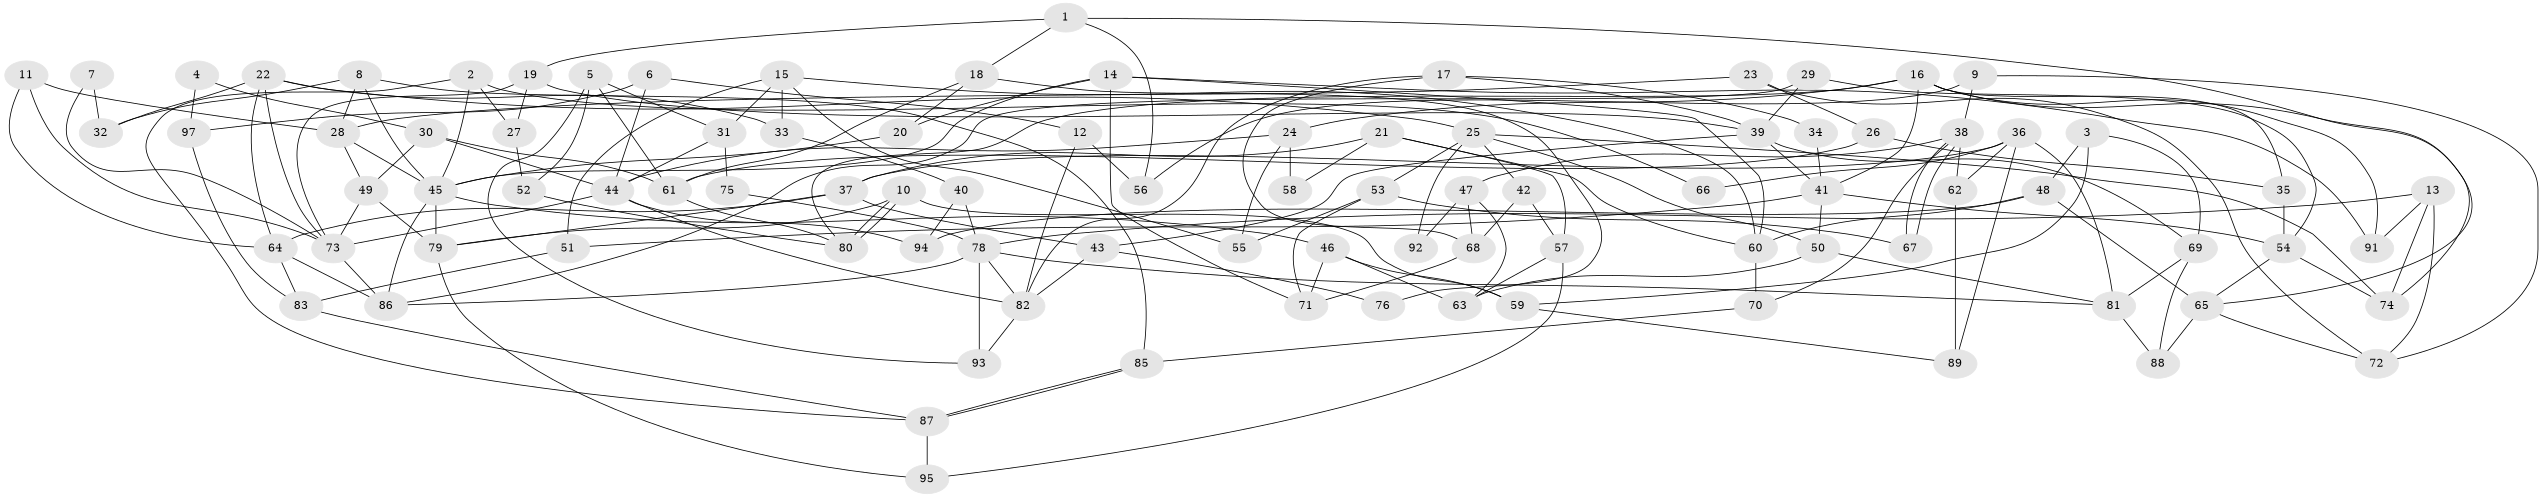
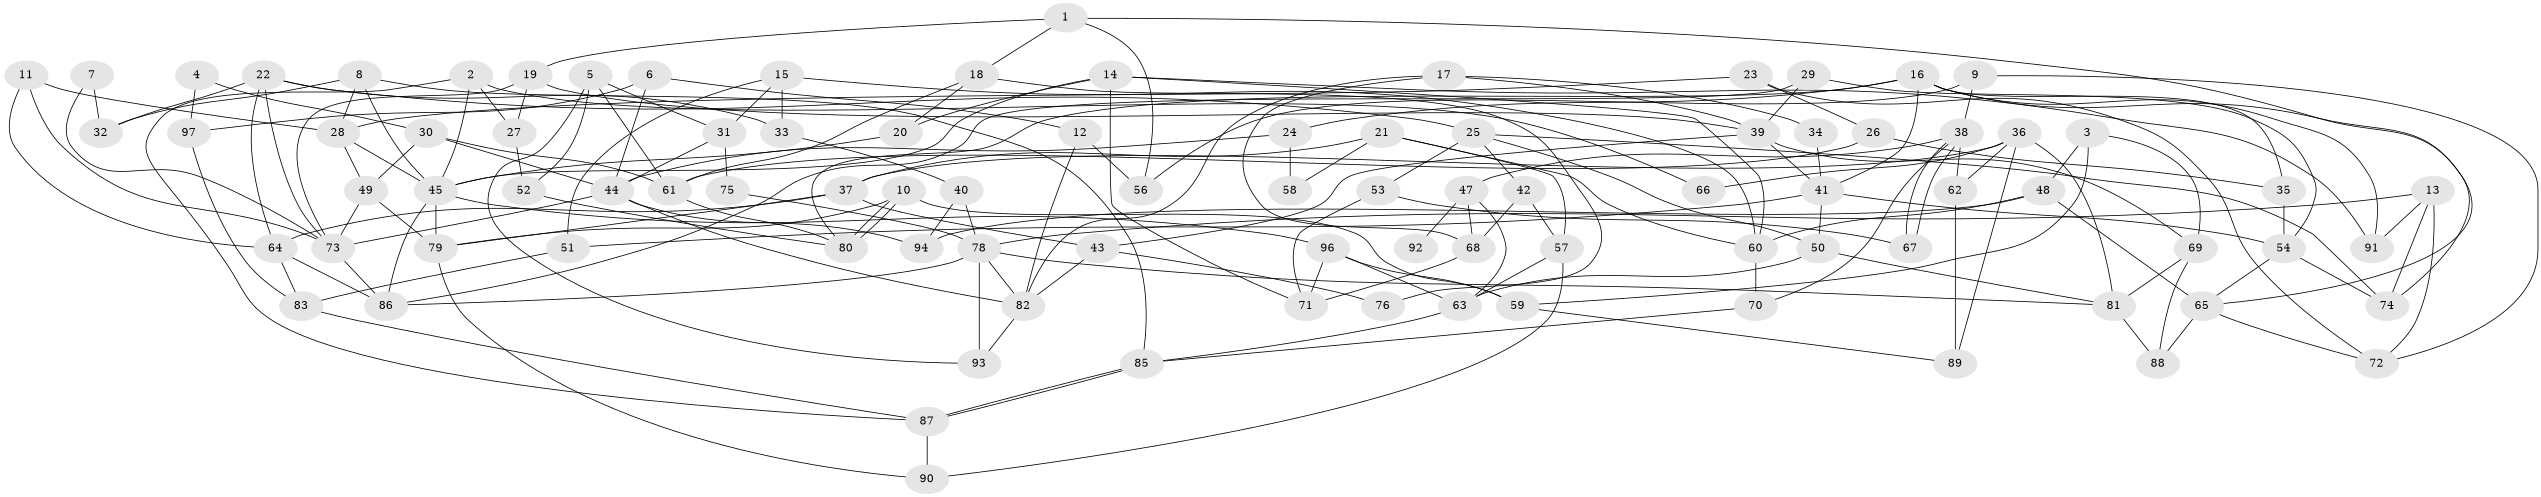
(1433, 186) -> none
(1240, 248) -> none
(1328, 248) -> (1328, 248)
none -> (1303, 341)
(927, 479) -> (927, 479)
